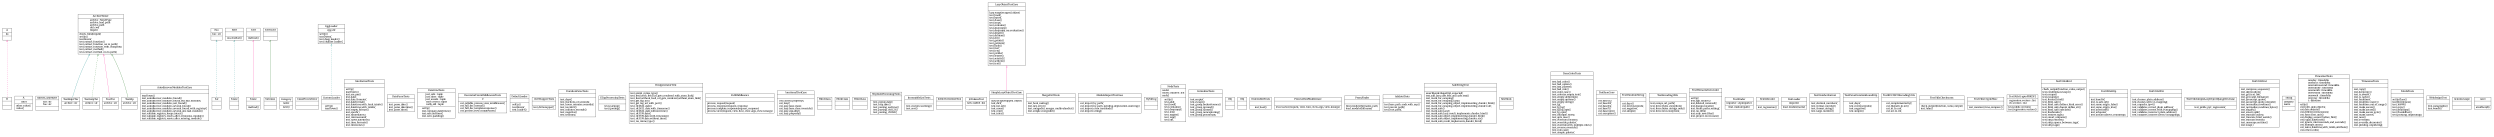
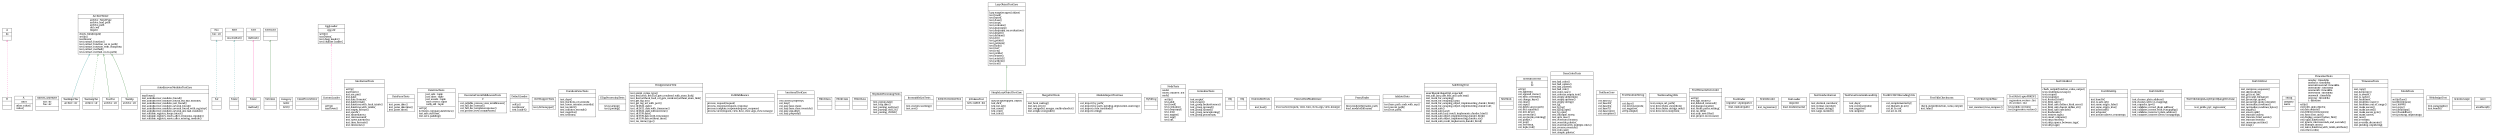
(331, 71) -> (331, 71)
(107, 77) -> (107, 77)
(1007, 79) -> (1007, 79)
none -> (1532, 103)
(436, 111) -> (436, 111)
(1629, 111) -> (1630, 111)
